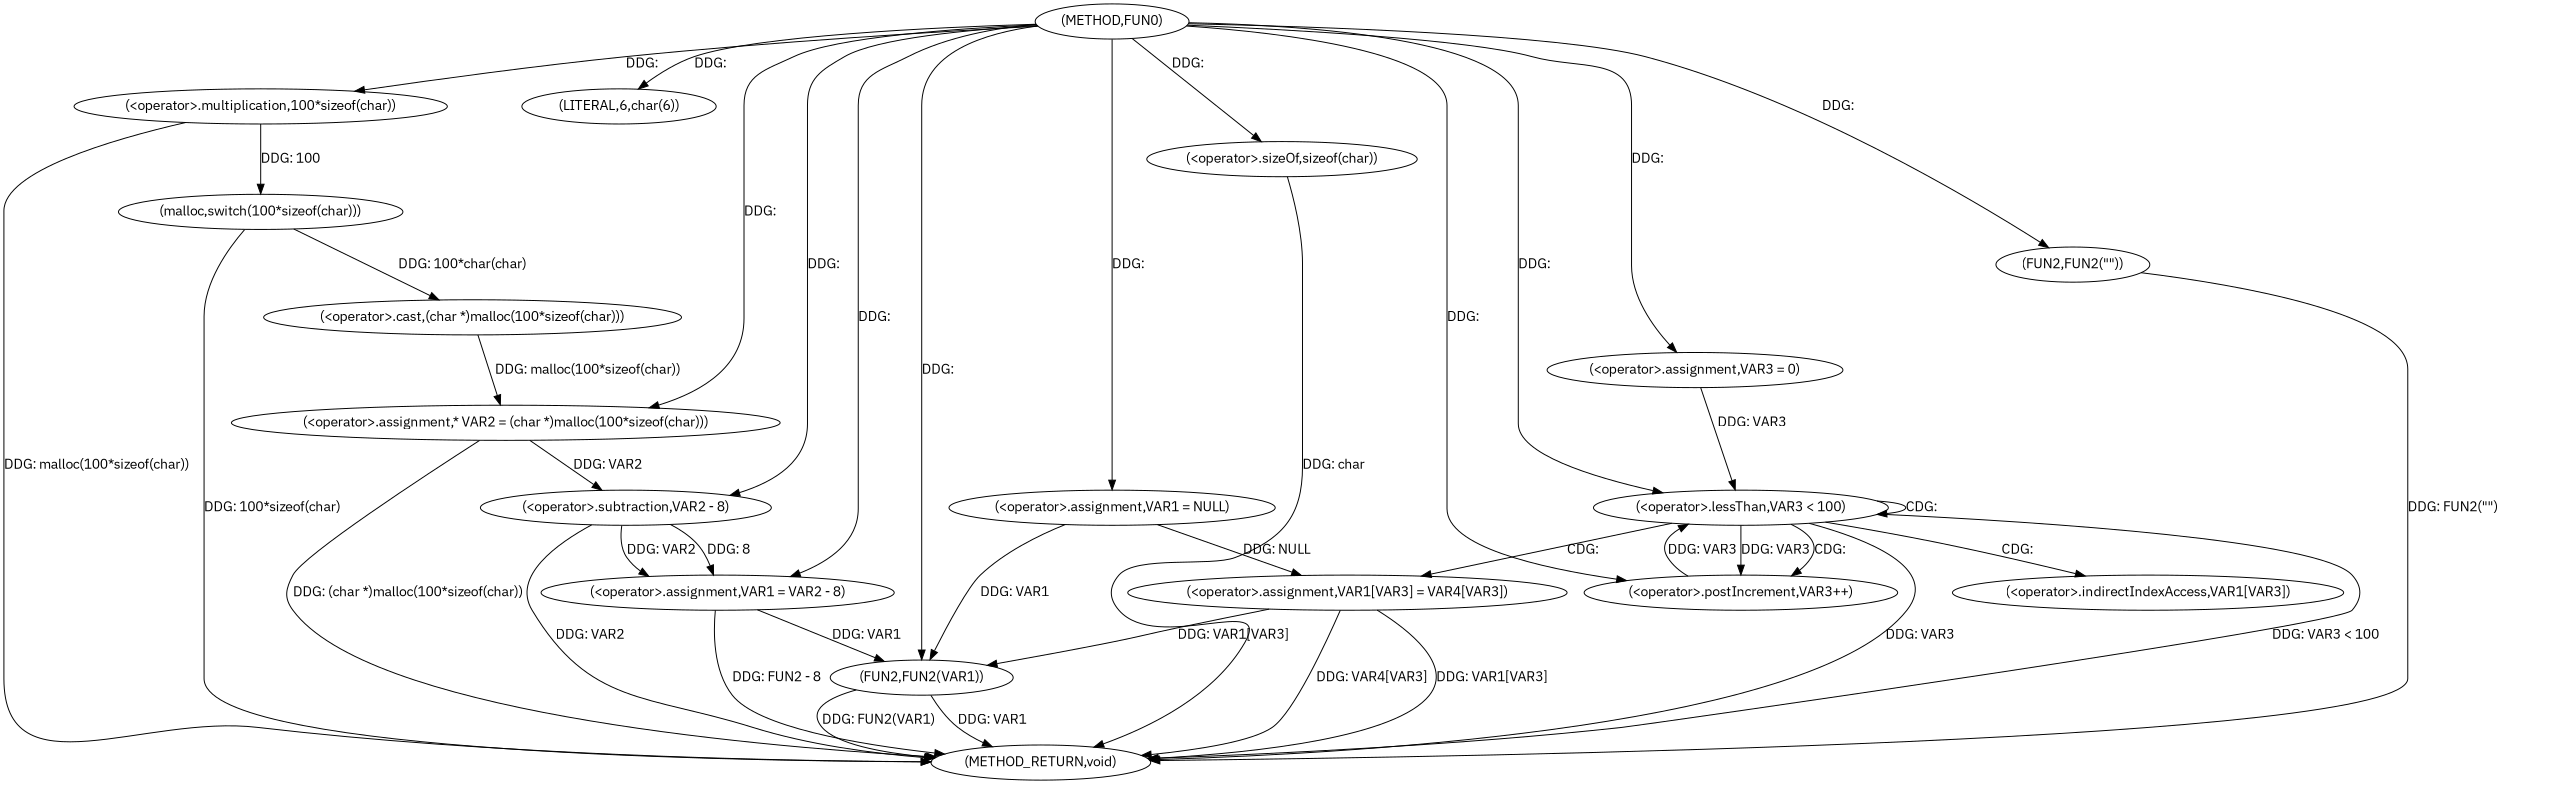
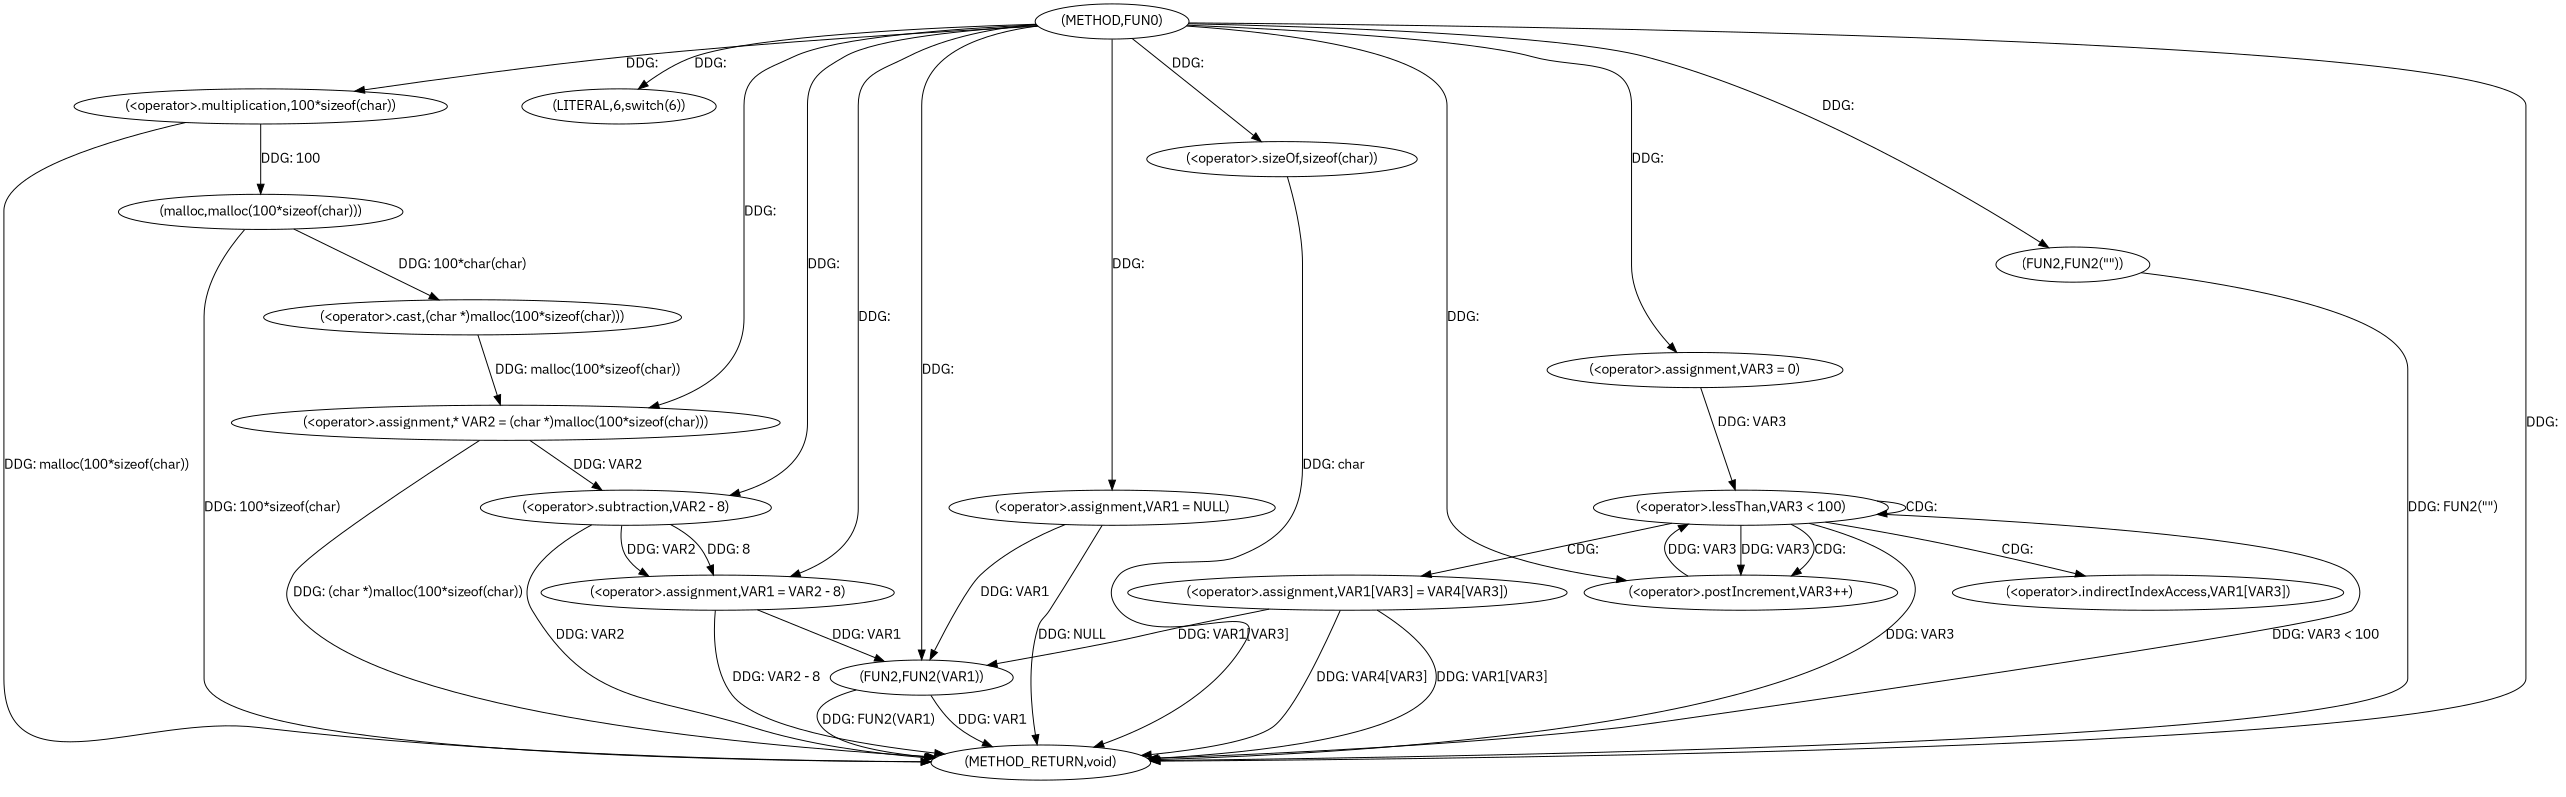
(619, 106) -> (619, 106)
(1518, 165) -> (2526, 406)
(261, 212) -> (261, 212)
(1225, 548) -> (1041, 622)
(777, 678) -> (777, 678)
